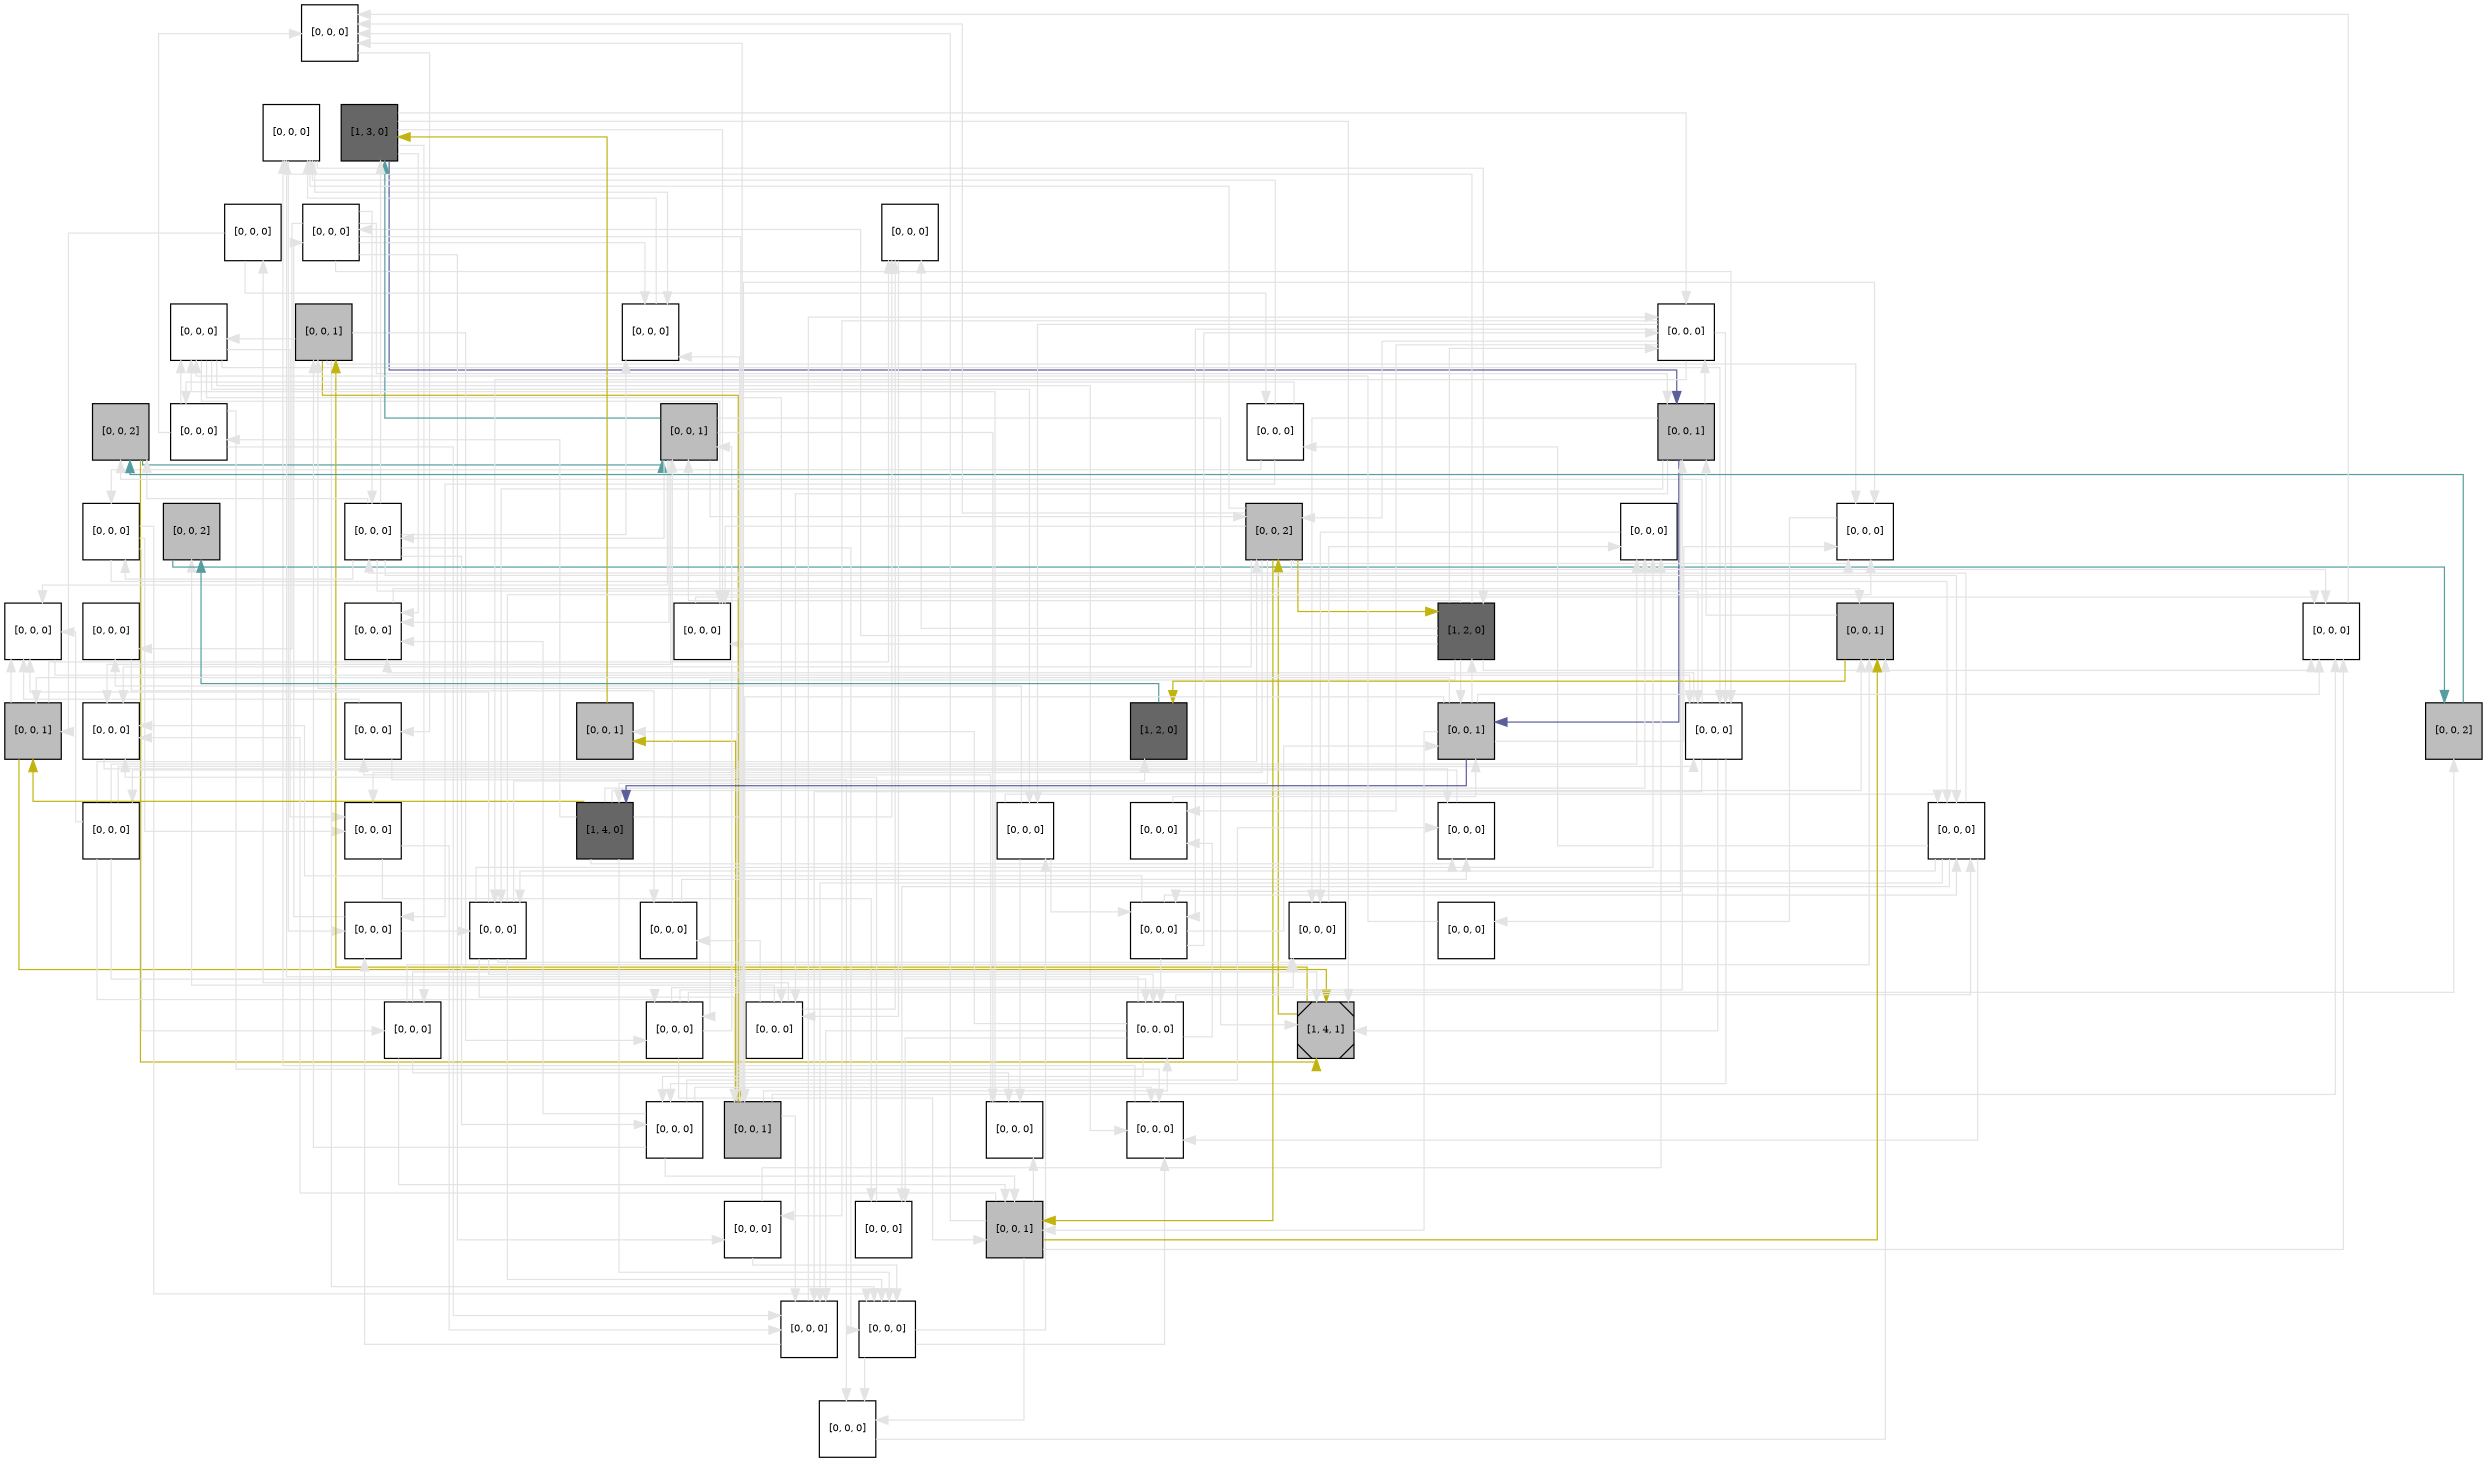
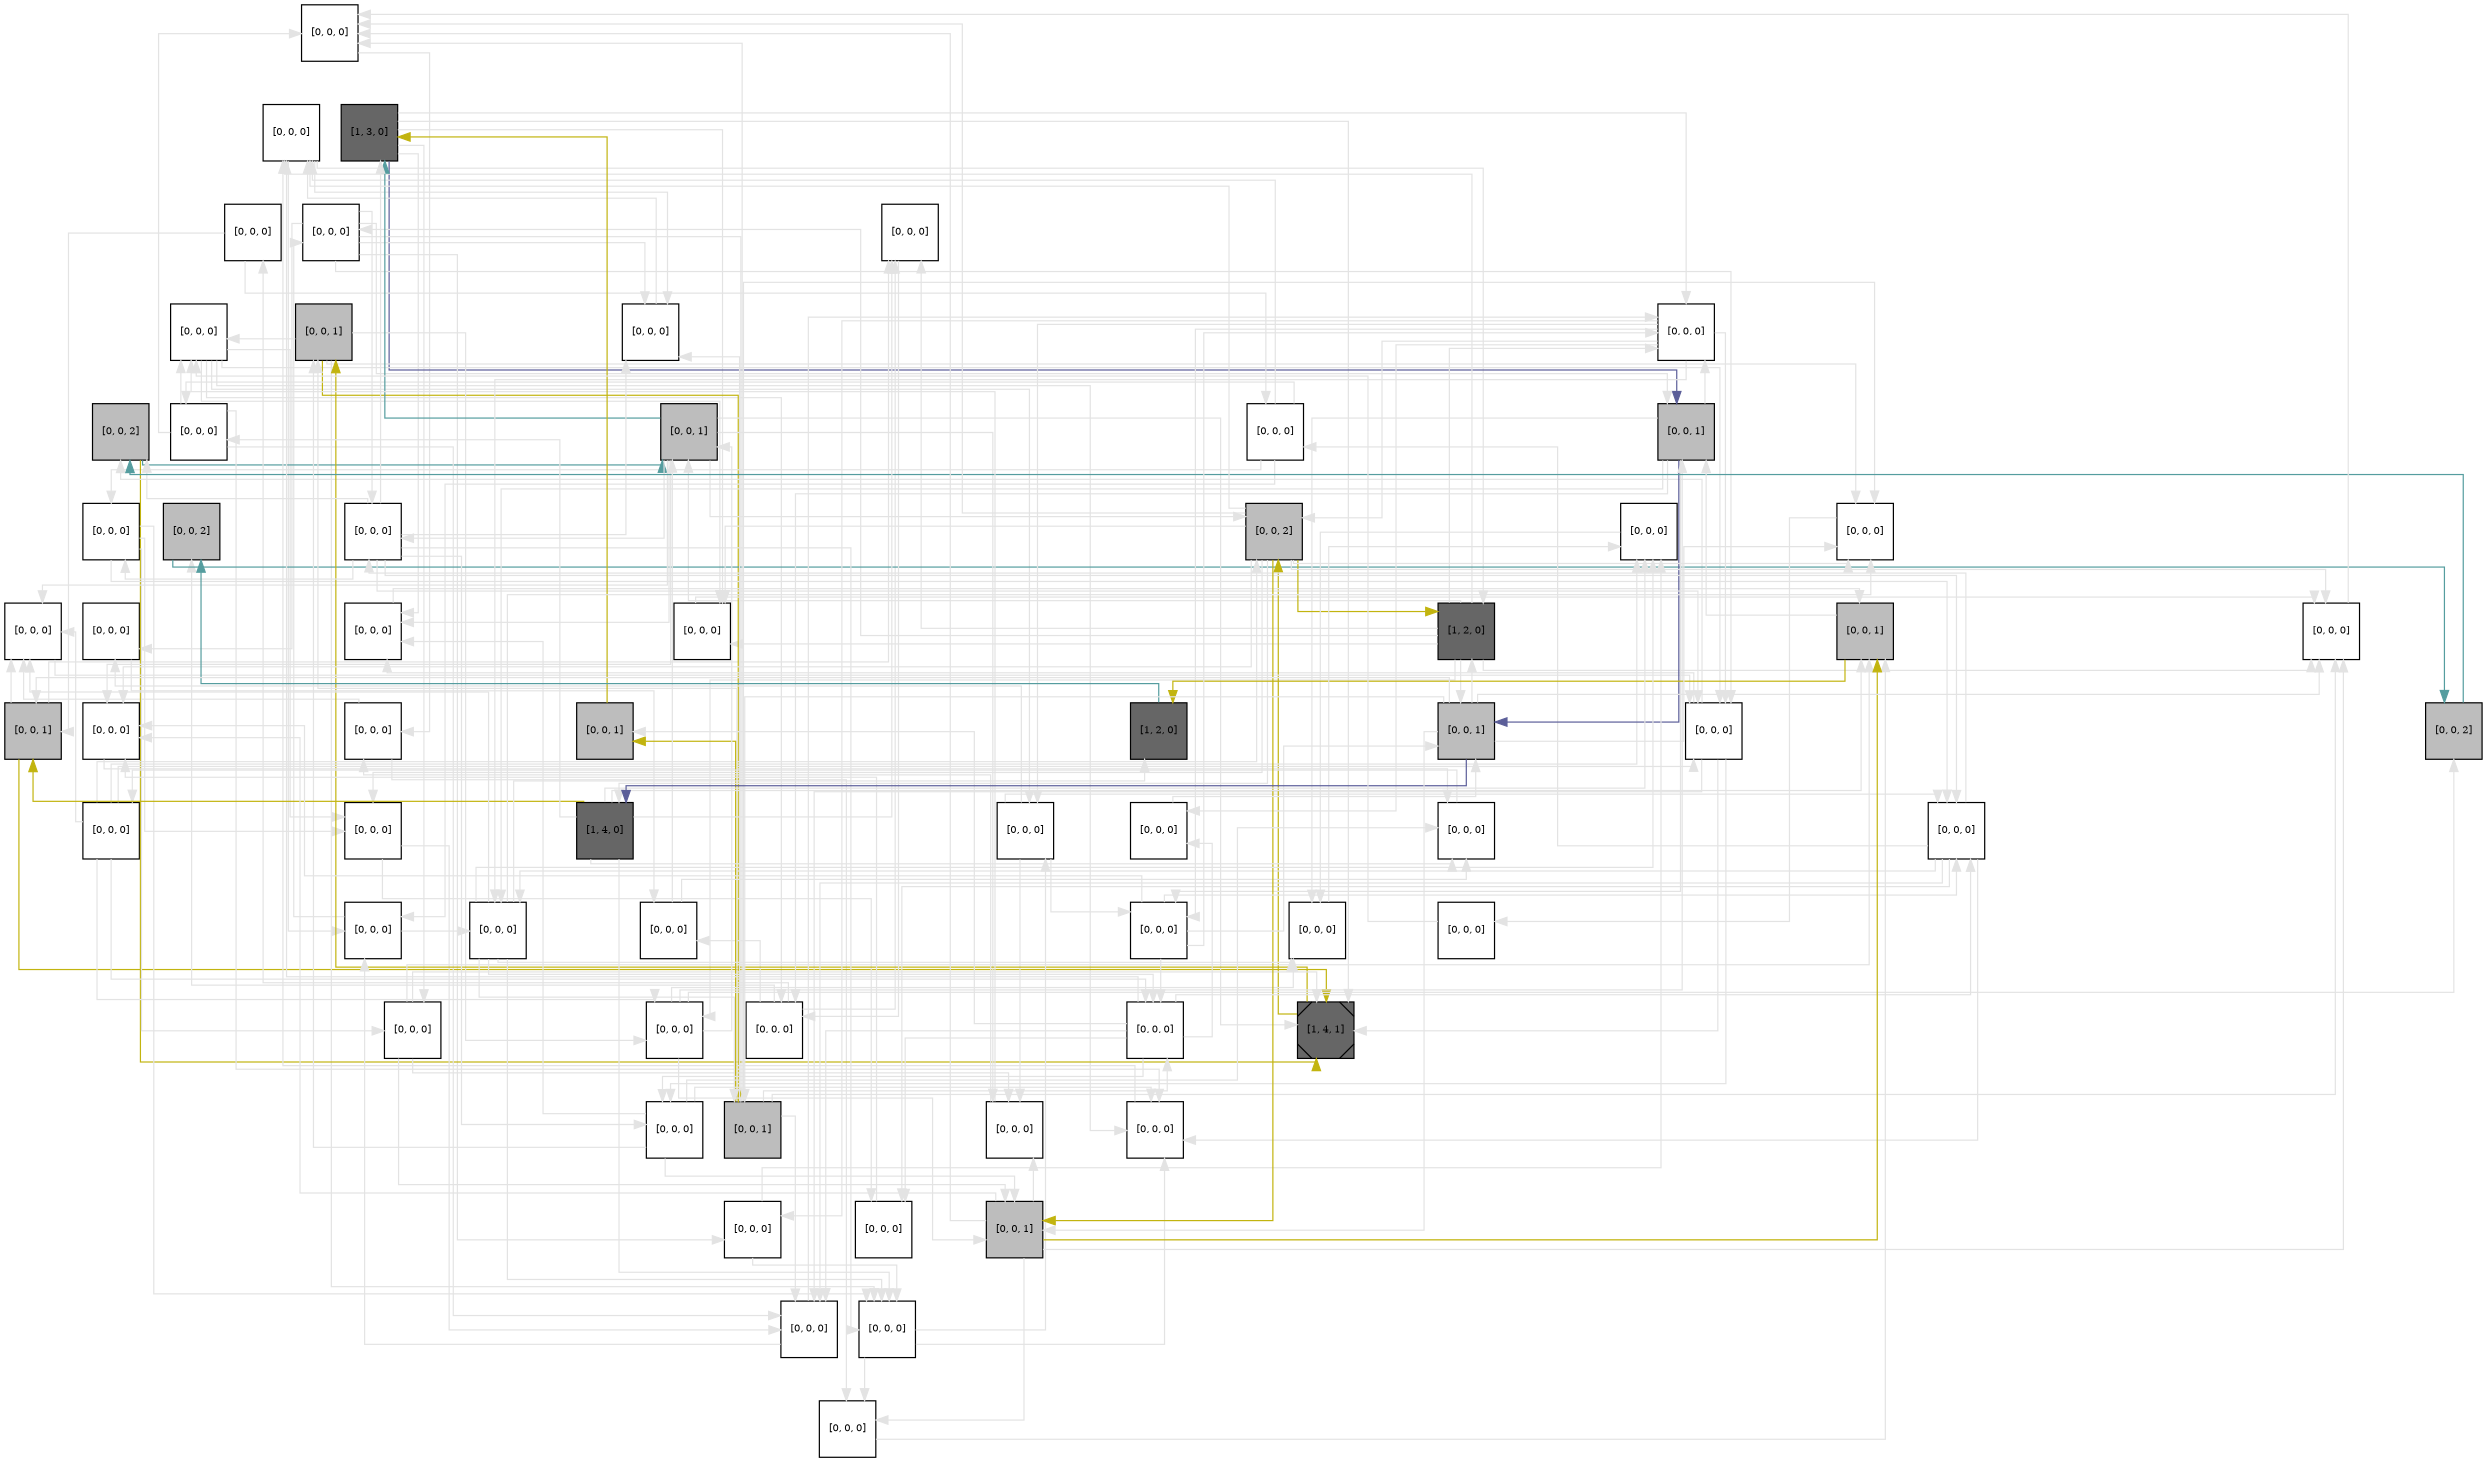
(1326, 1030) -> (1326, 1030)
